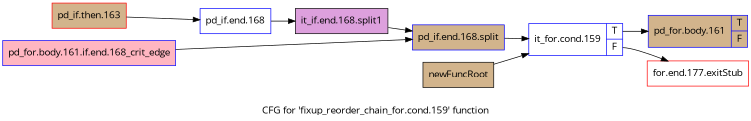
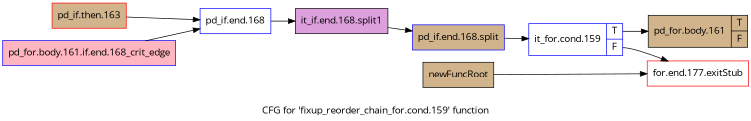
(698, 31) -> (698, 31)
(291, 45) -> (169, 36)
(508, 60) -> (567, 74)
